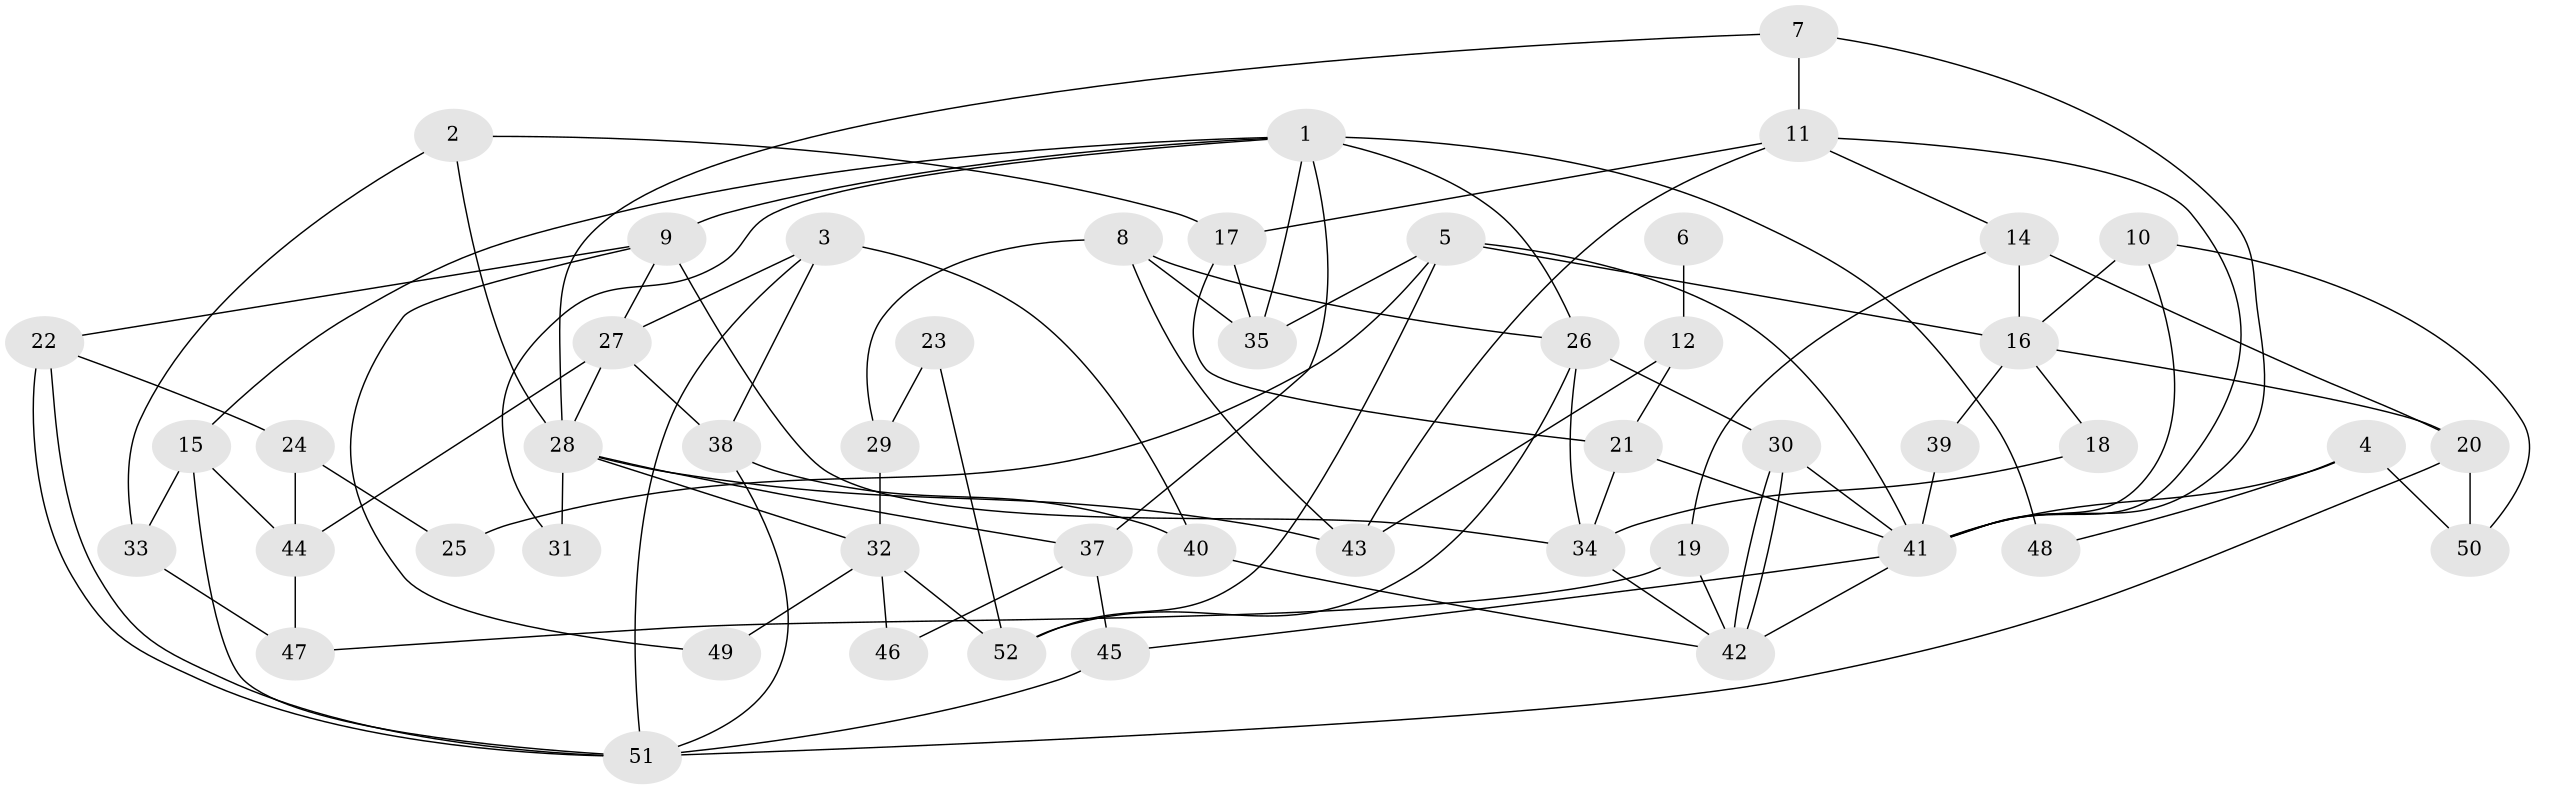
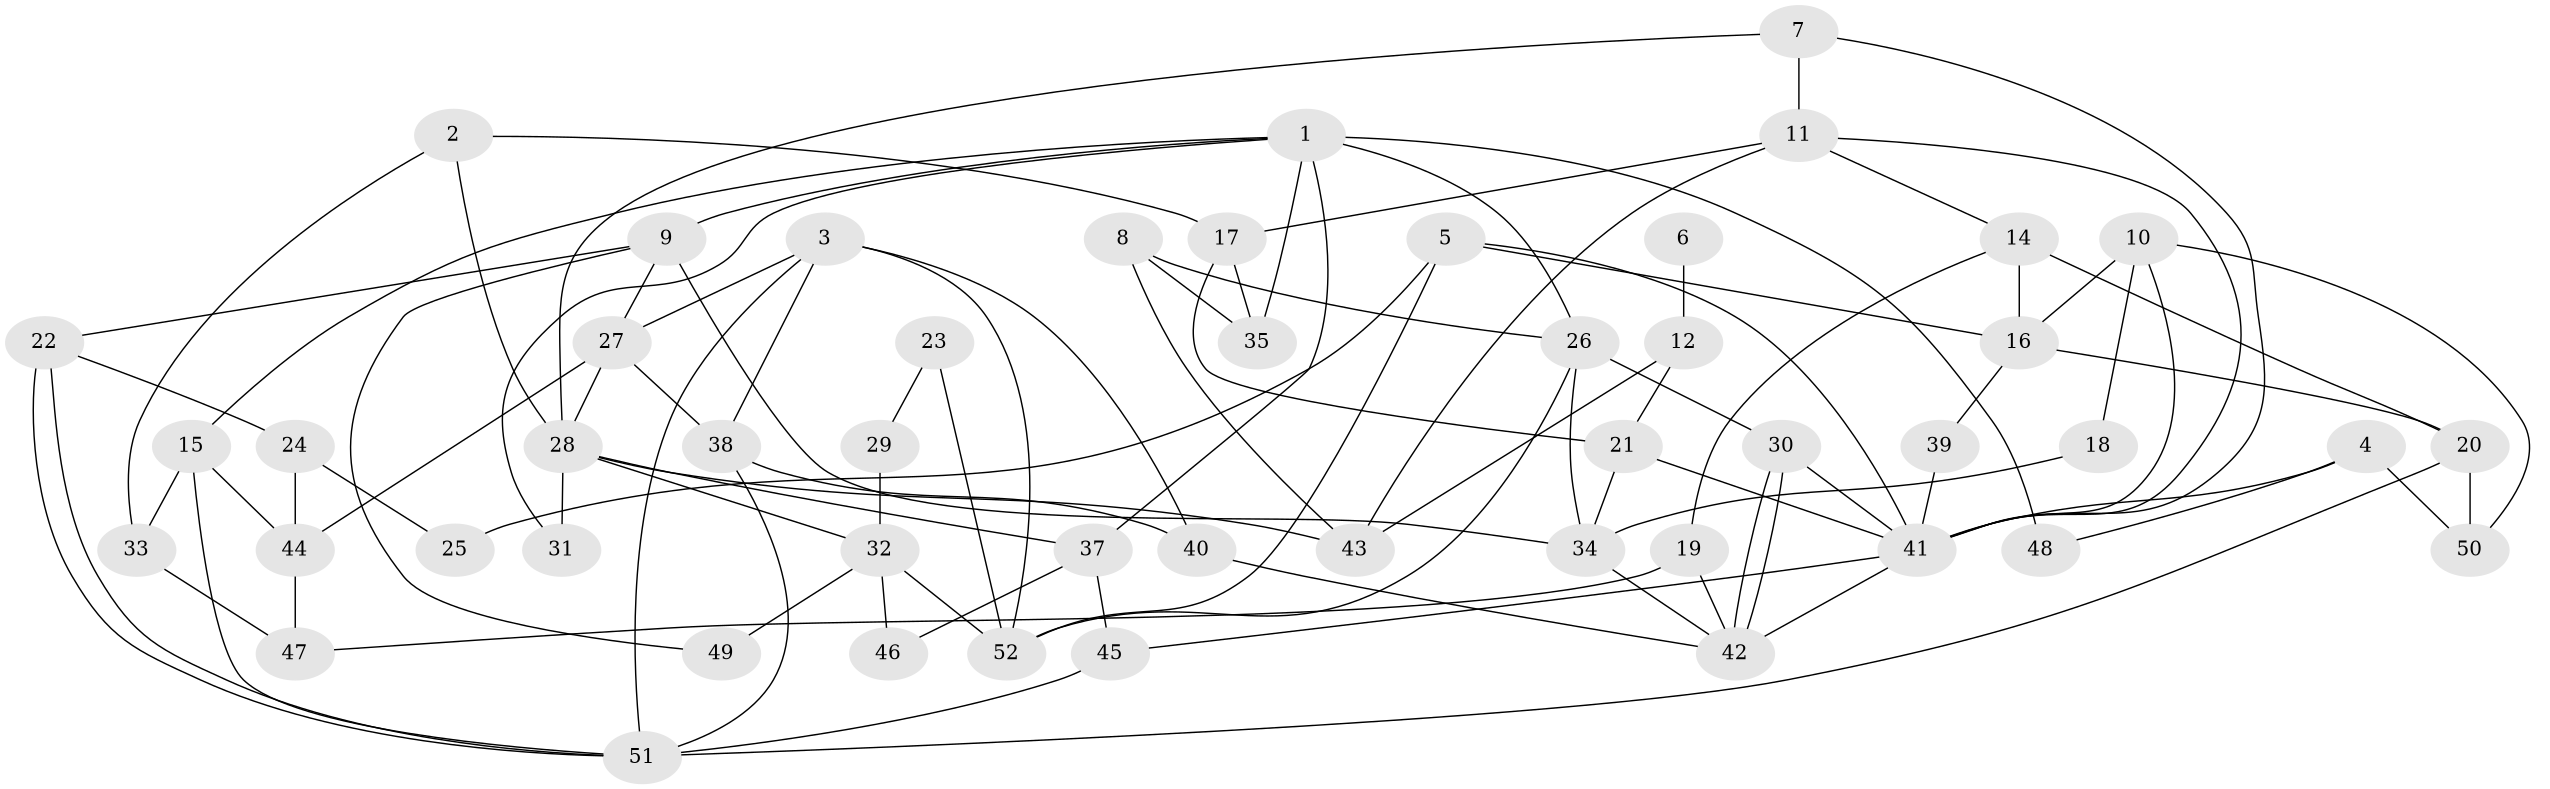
(926, 279) -> none
(1352, 291) -> none
(2059, 395) -> (2119, 343)
none -> (1020, 397)
